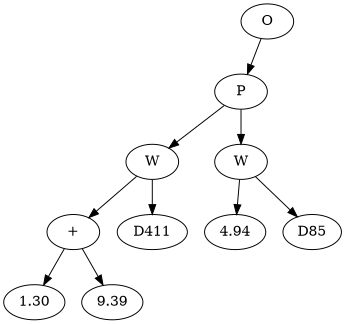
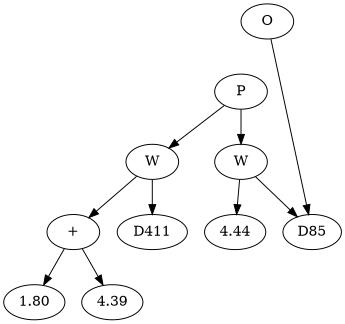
(256, 52) -> (289, 122)
(235, 232) -> (235, 232)
(34, 302) -> (34, 302)
(112, 302) -> (112, 302)
